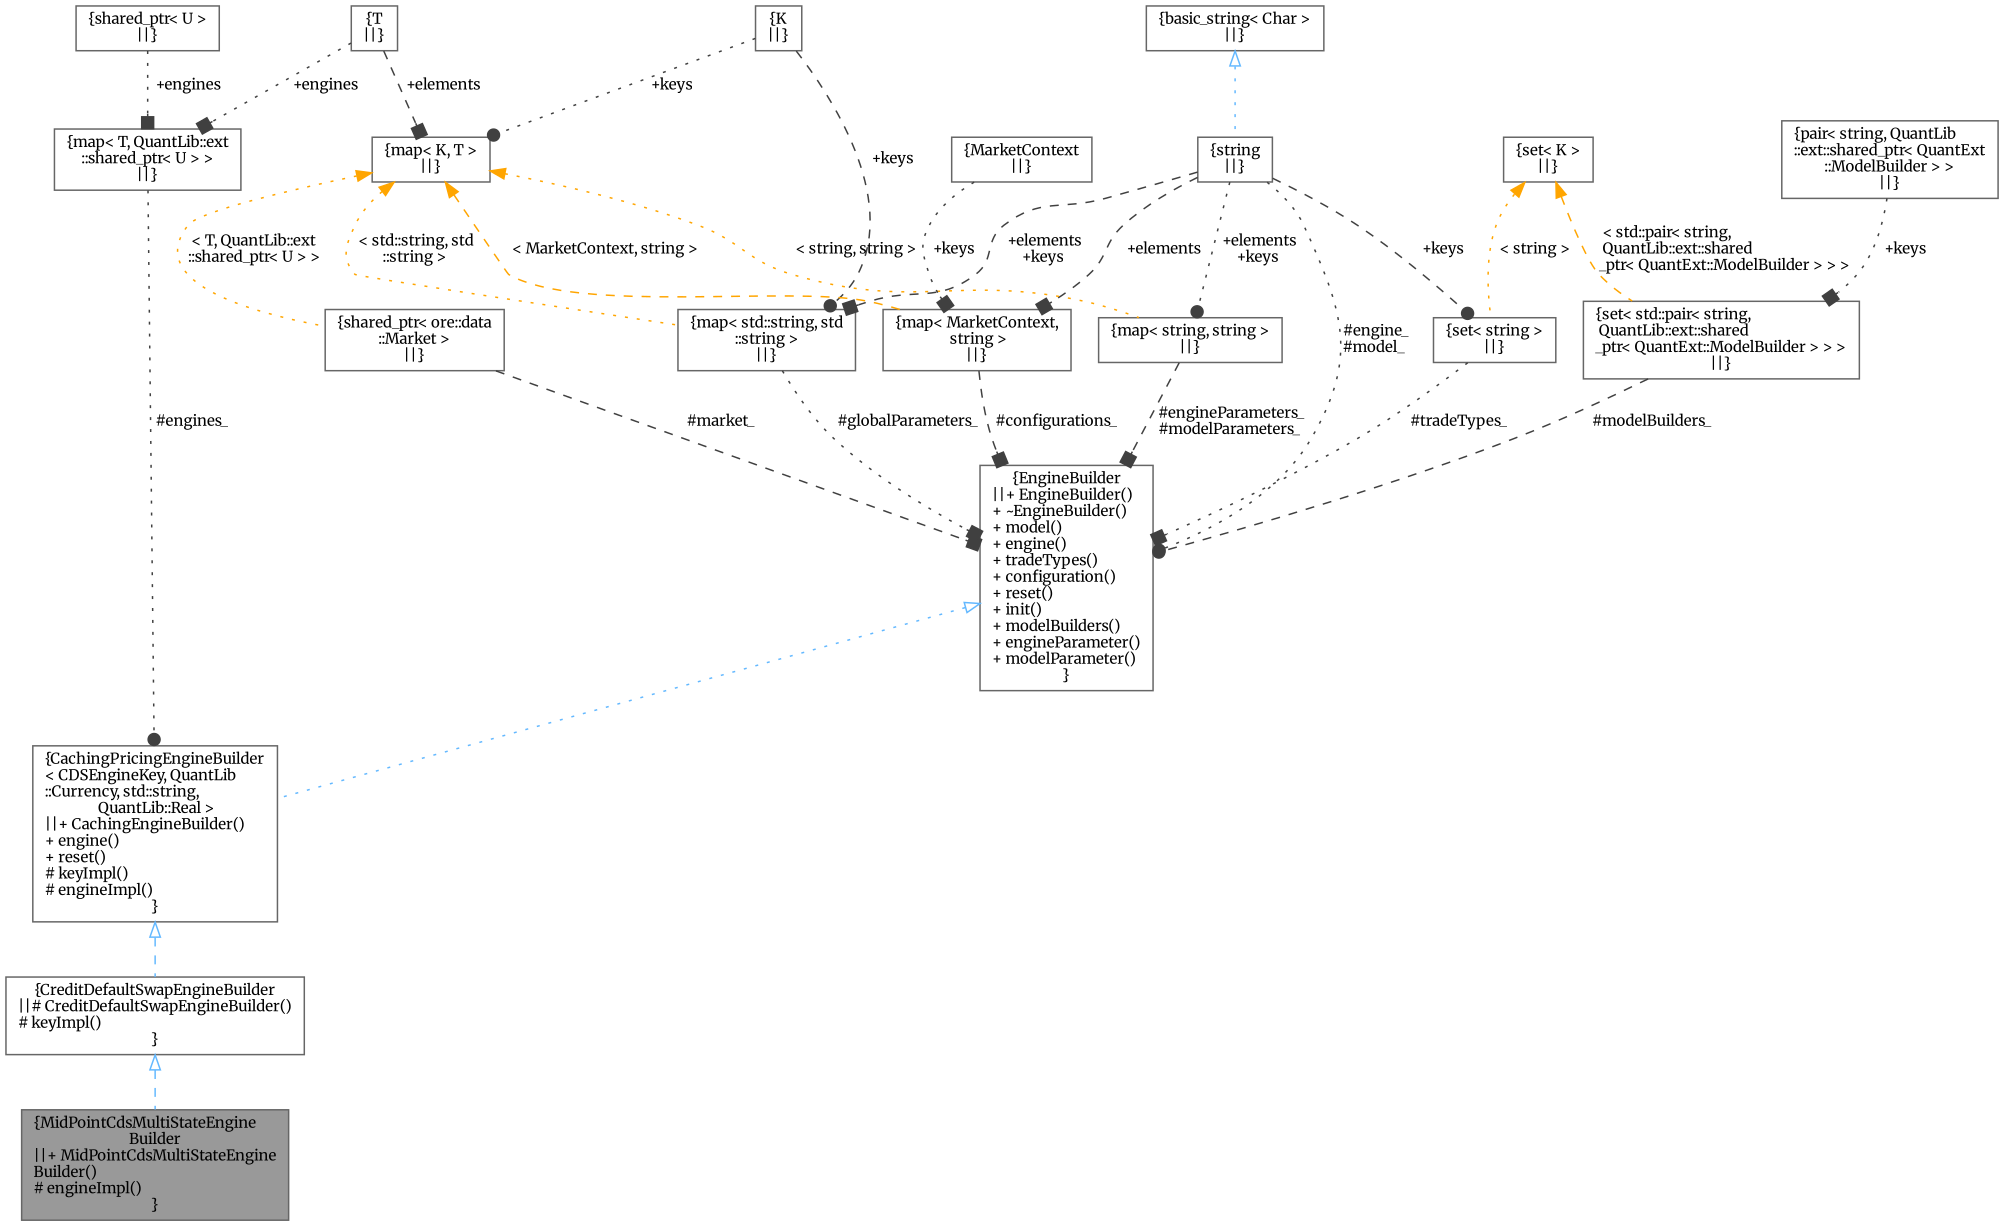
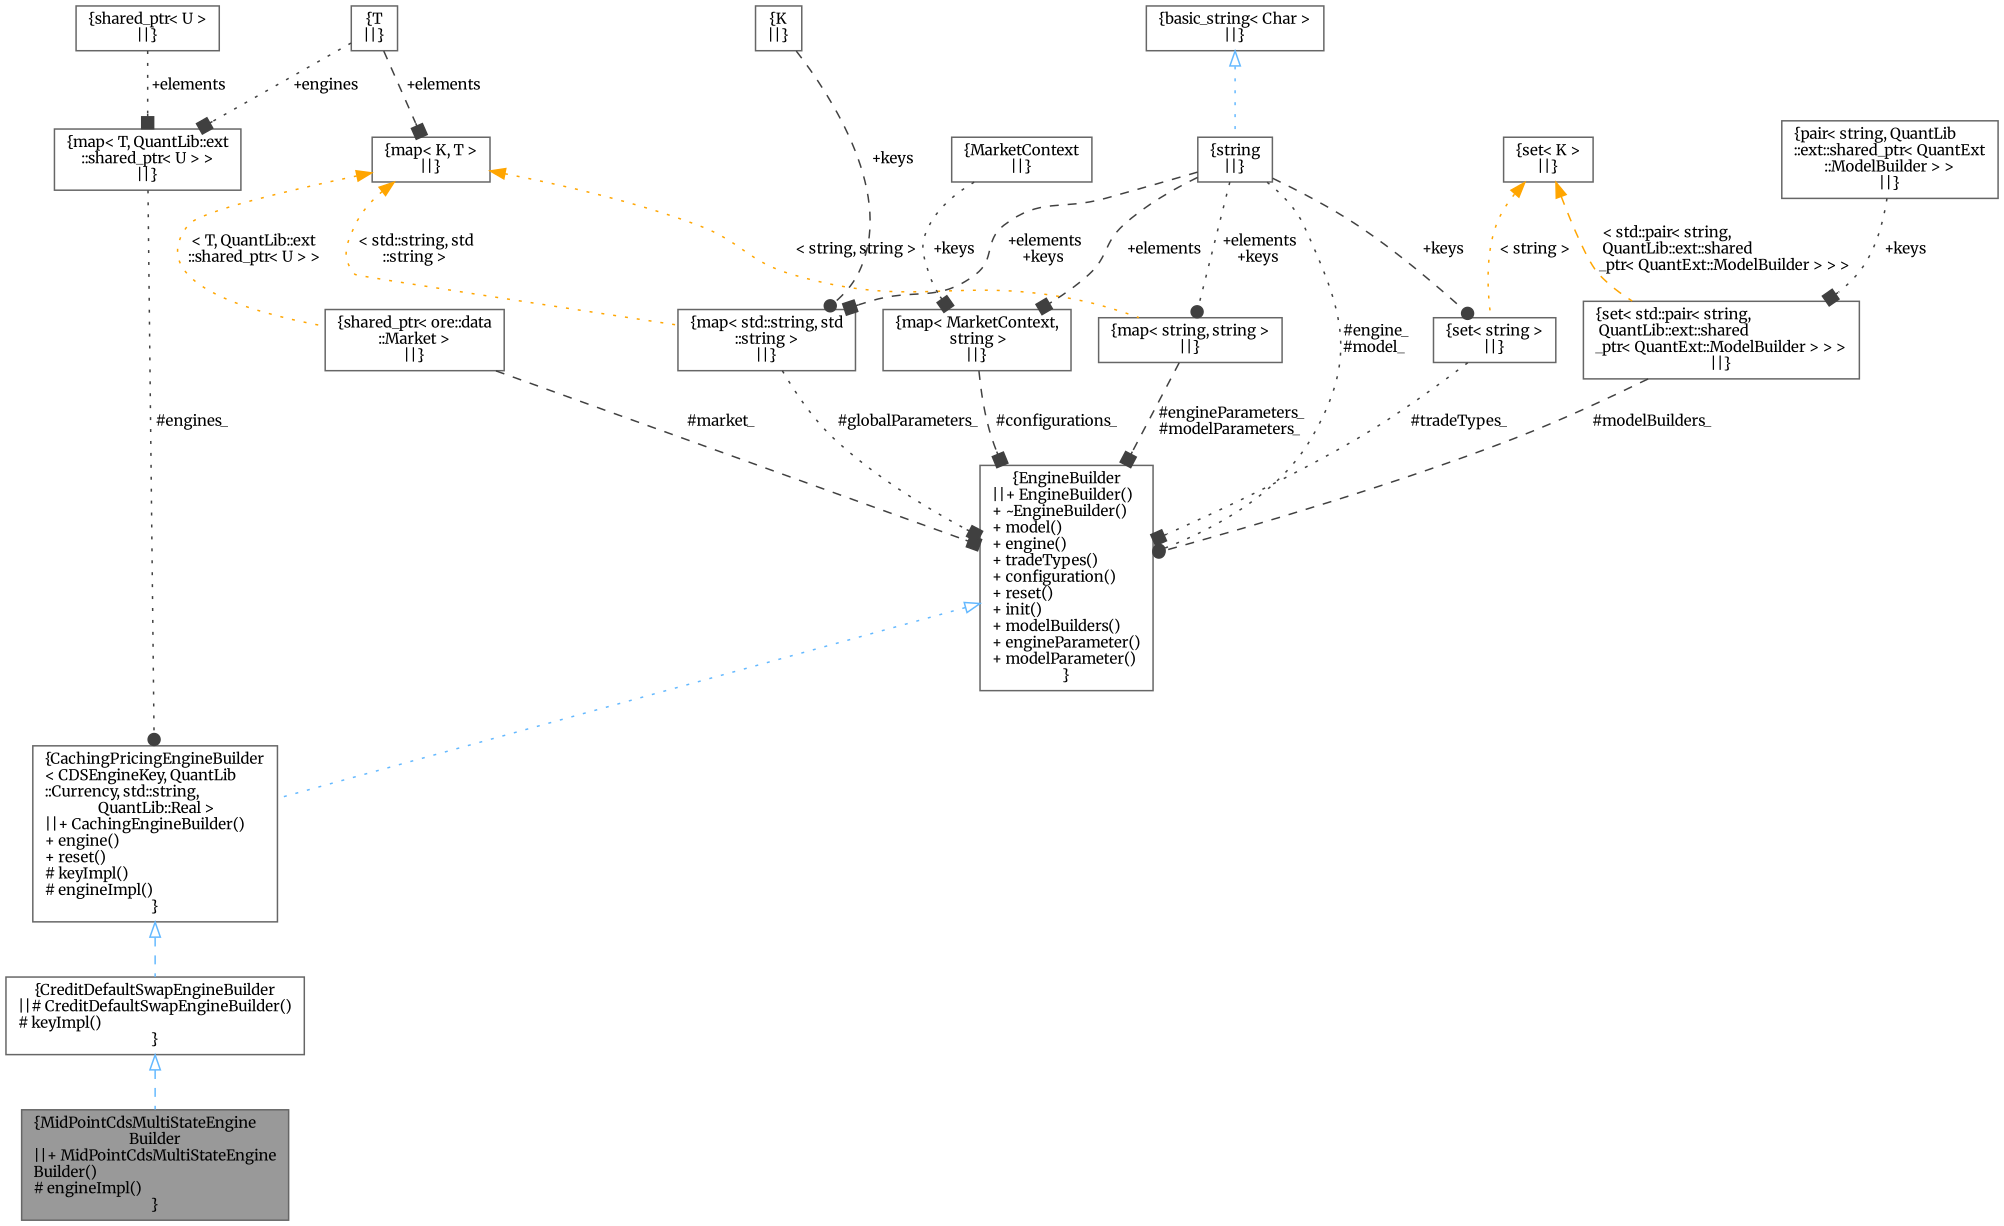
(187, 86) -> (187, 86)
(627, 86) -> none
(655, 297) -> none
